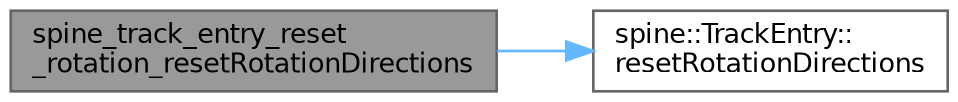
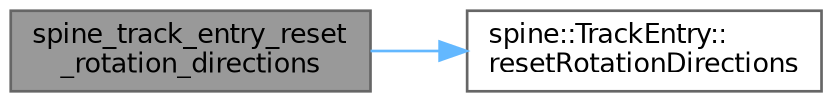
(254, 51) -> (191, 51)
